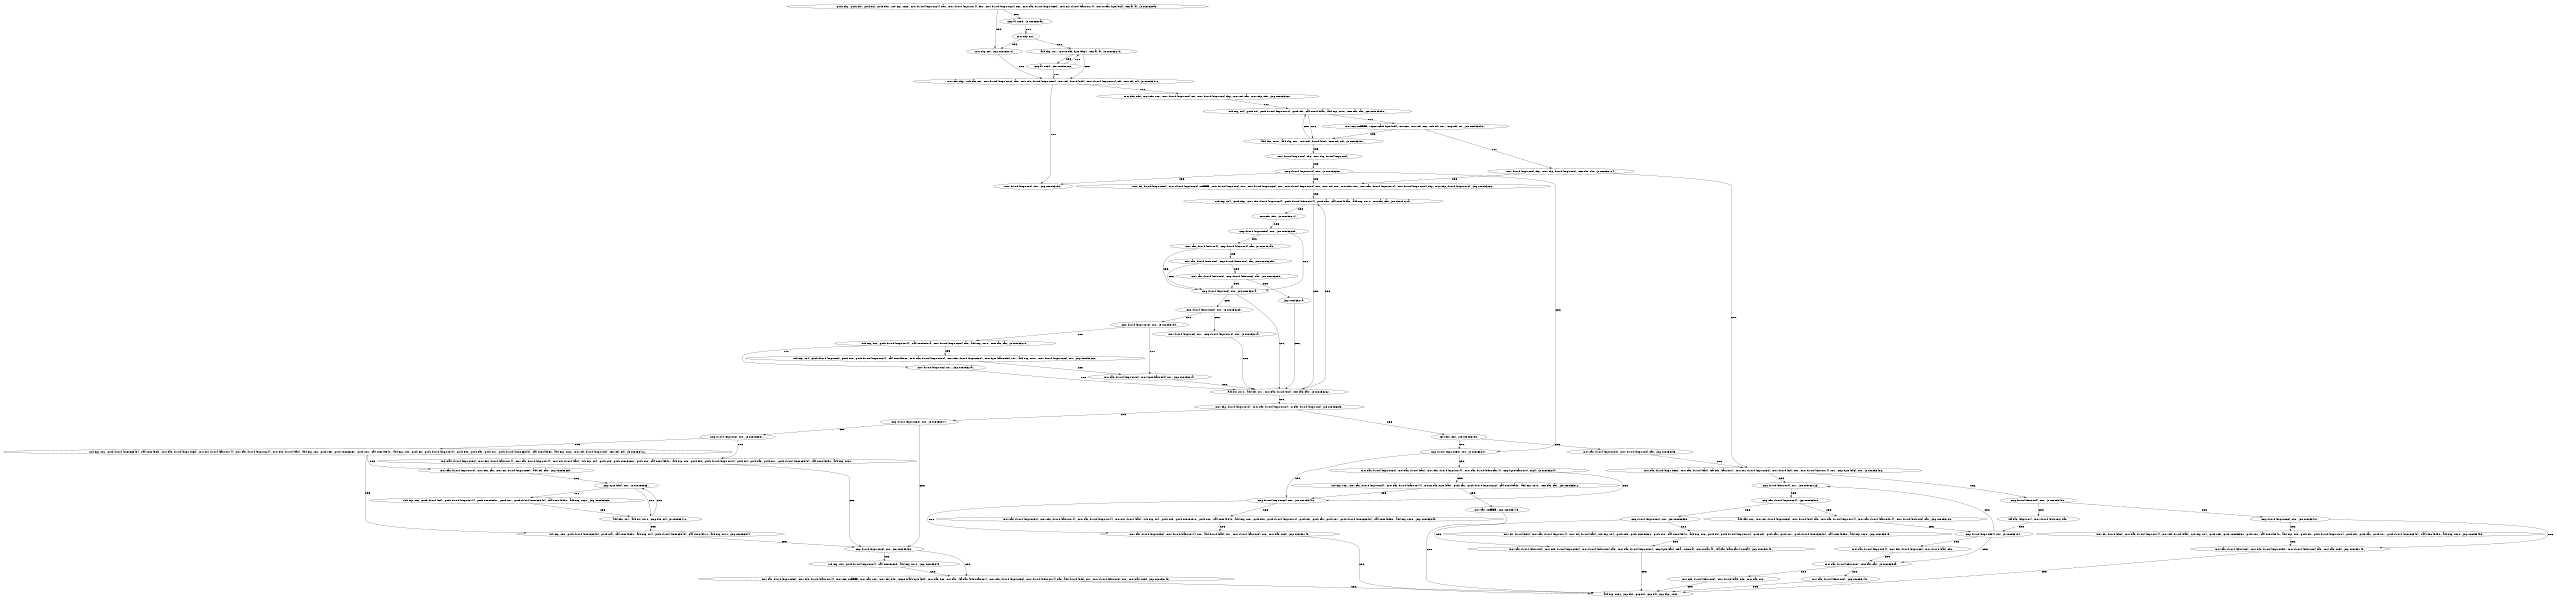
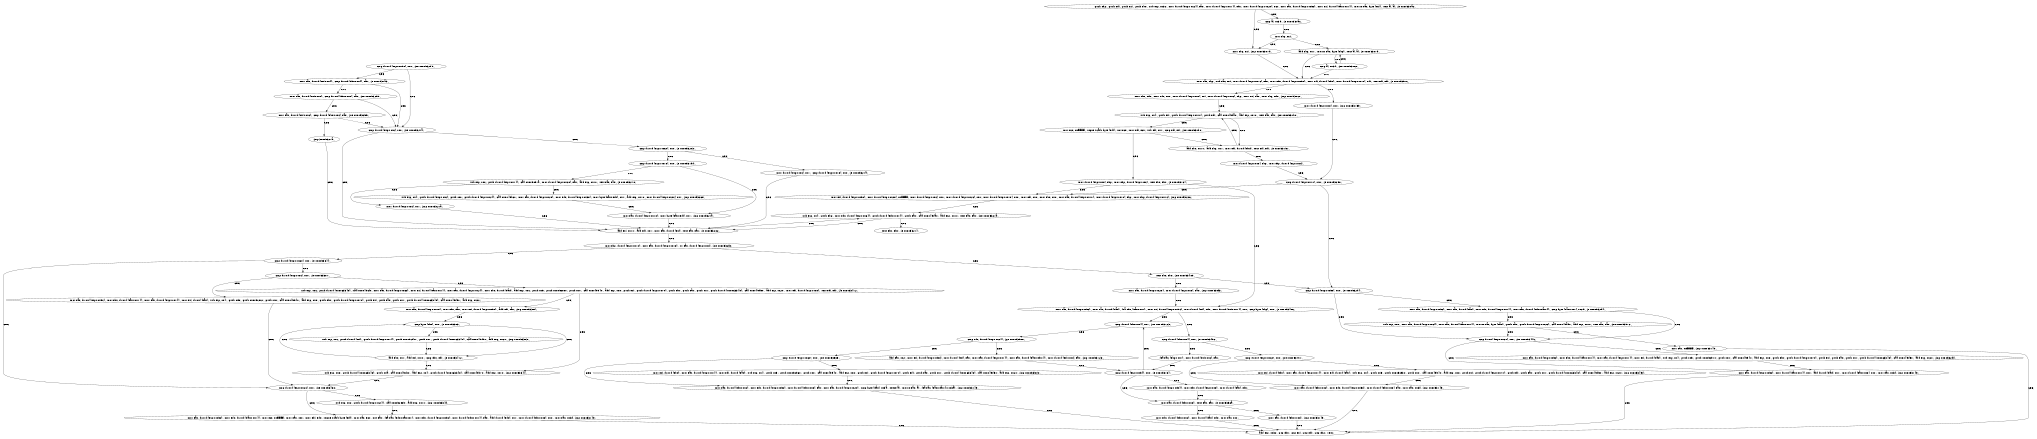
(1171, 178) -> (1332, 146)
(1274, 223) -> none
(1295, 301) -> (324, 139)
